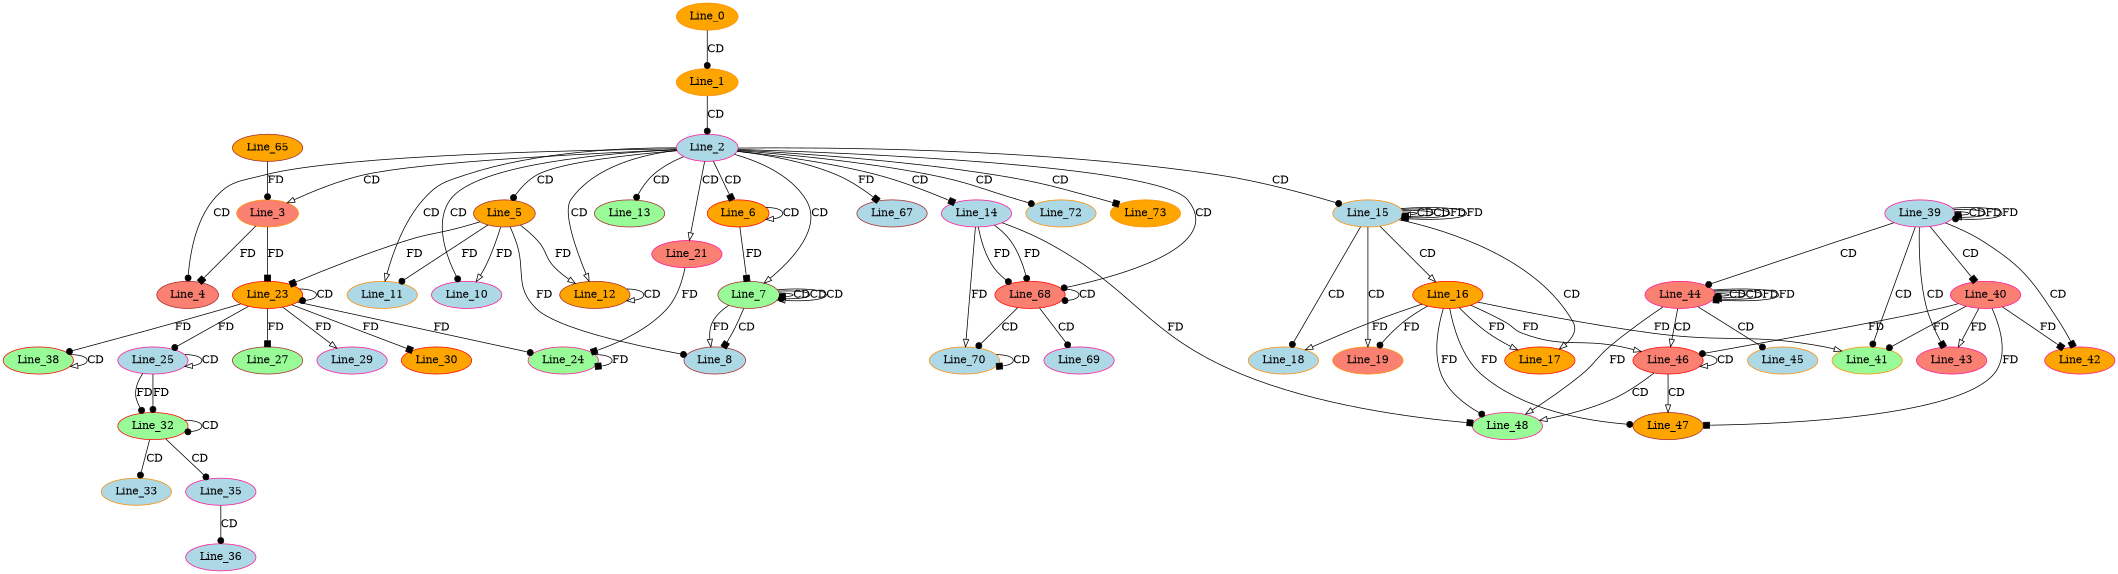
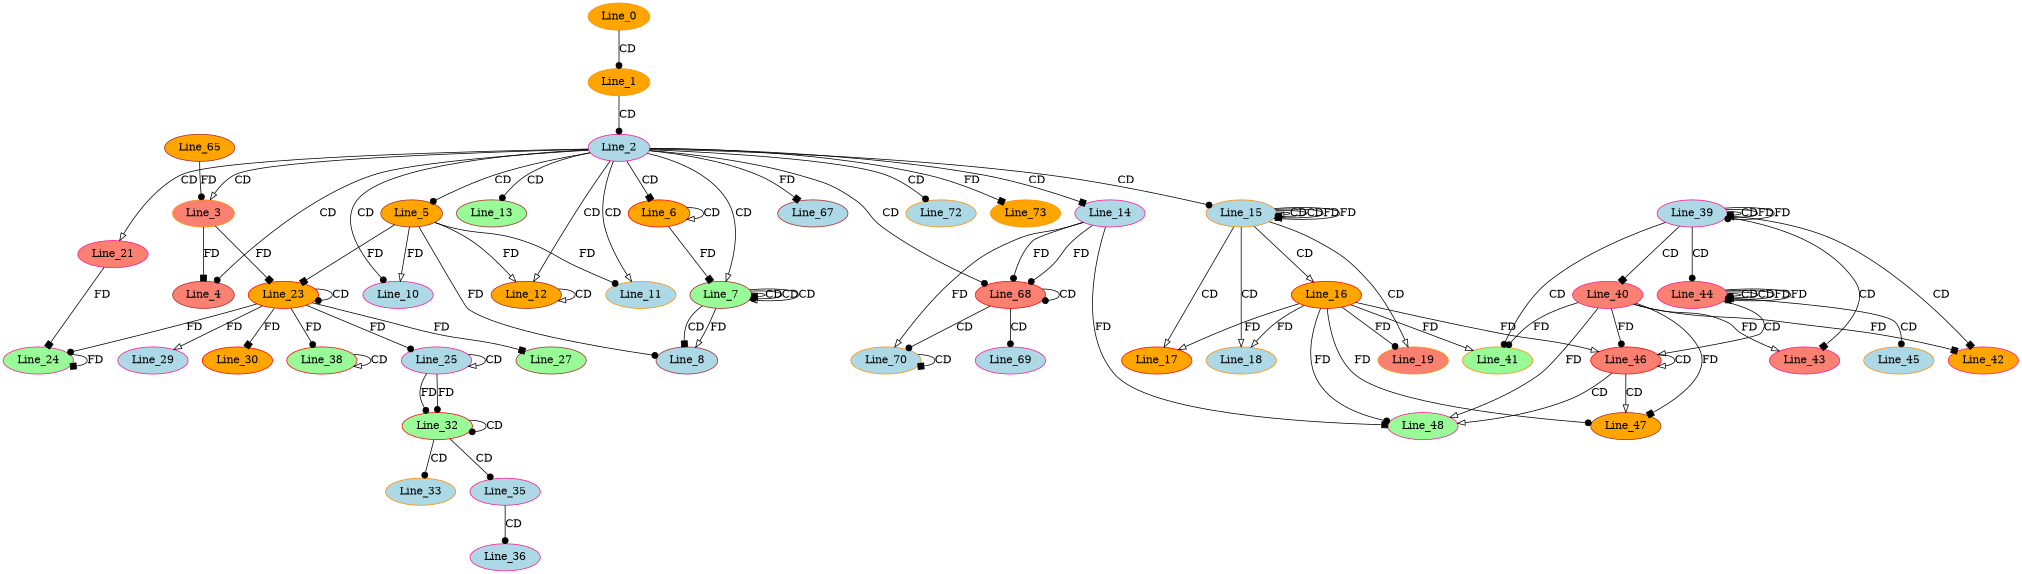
(1060, 181) -> (972, 181)
(1327, 284) -> (1241, 283)
(1598, 359) -> (1538, 375)
